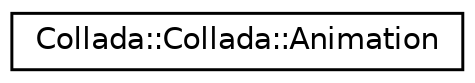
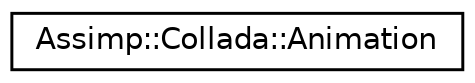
(237, 42) -> (237, 42)
